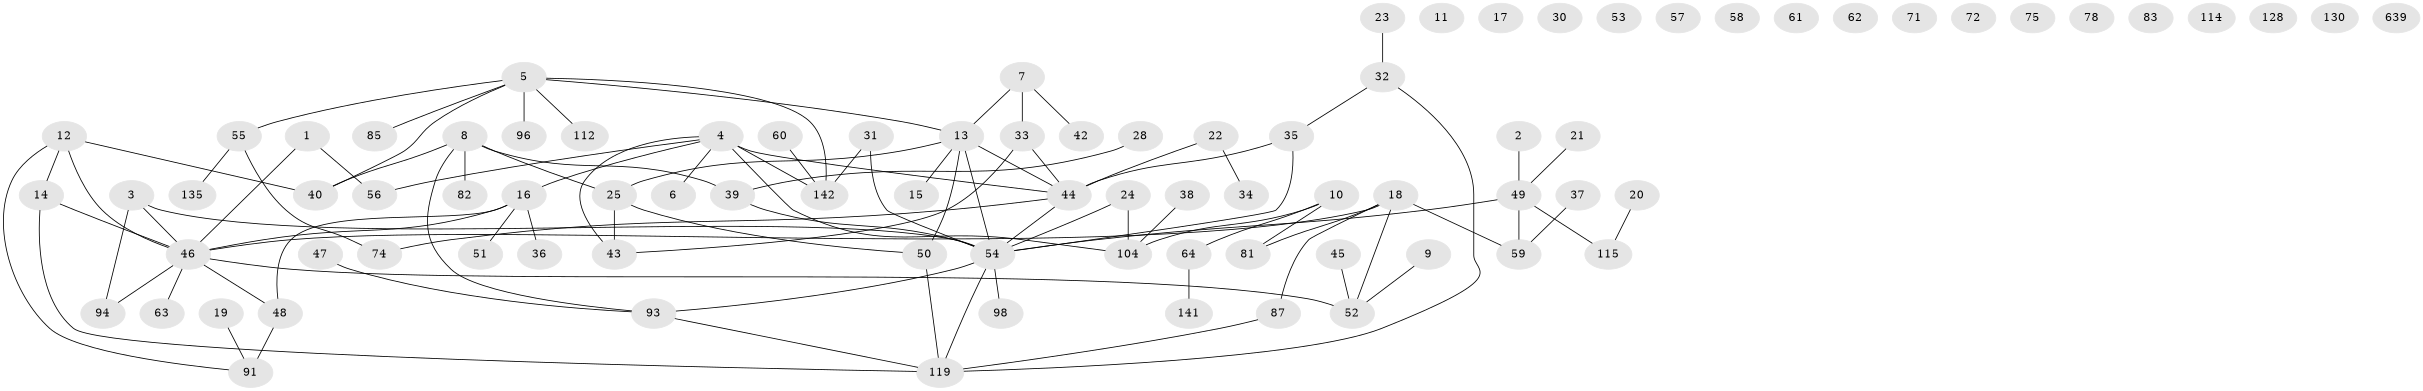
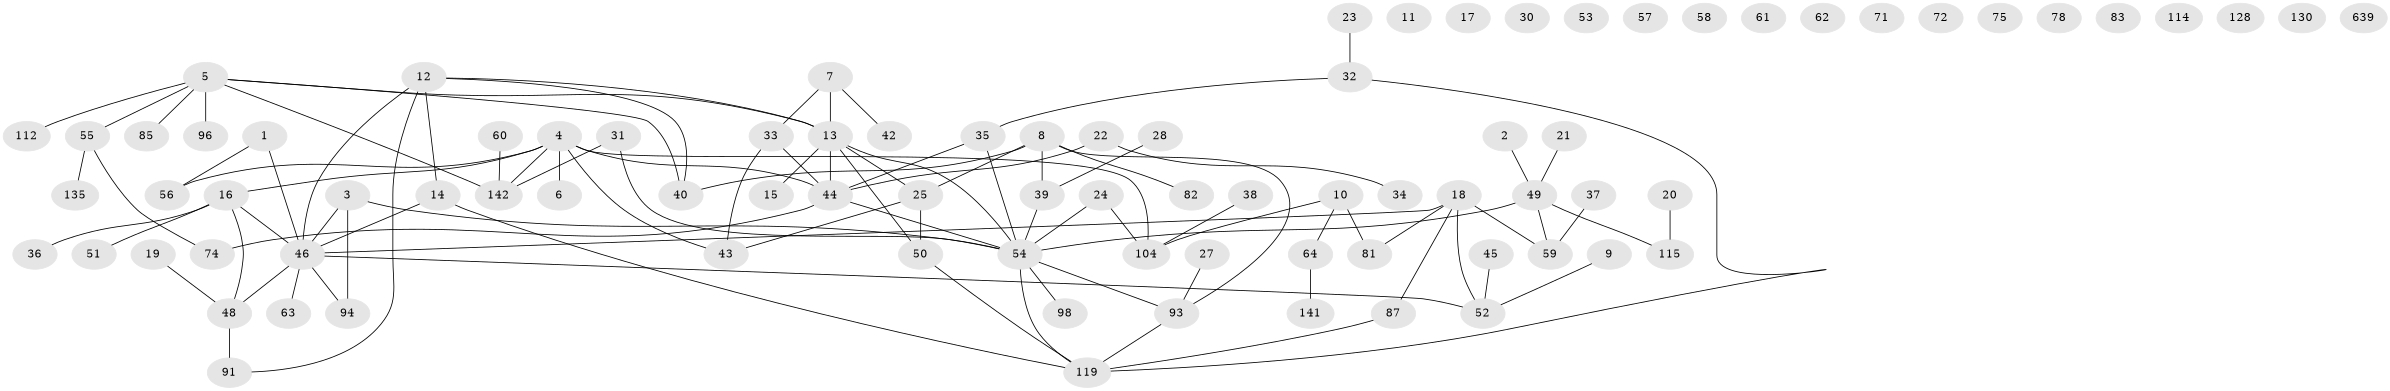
none -> (632, 90)
(320, 254) -> (1207, 254)
(236, 343) -> (191, 284)
